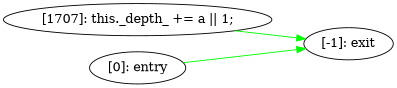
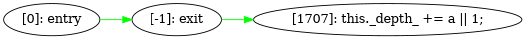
(266, 34) -> (233, 20)
